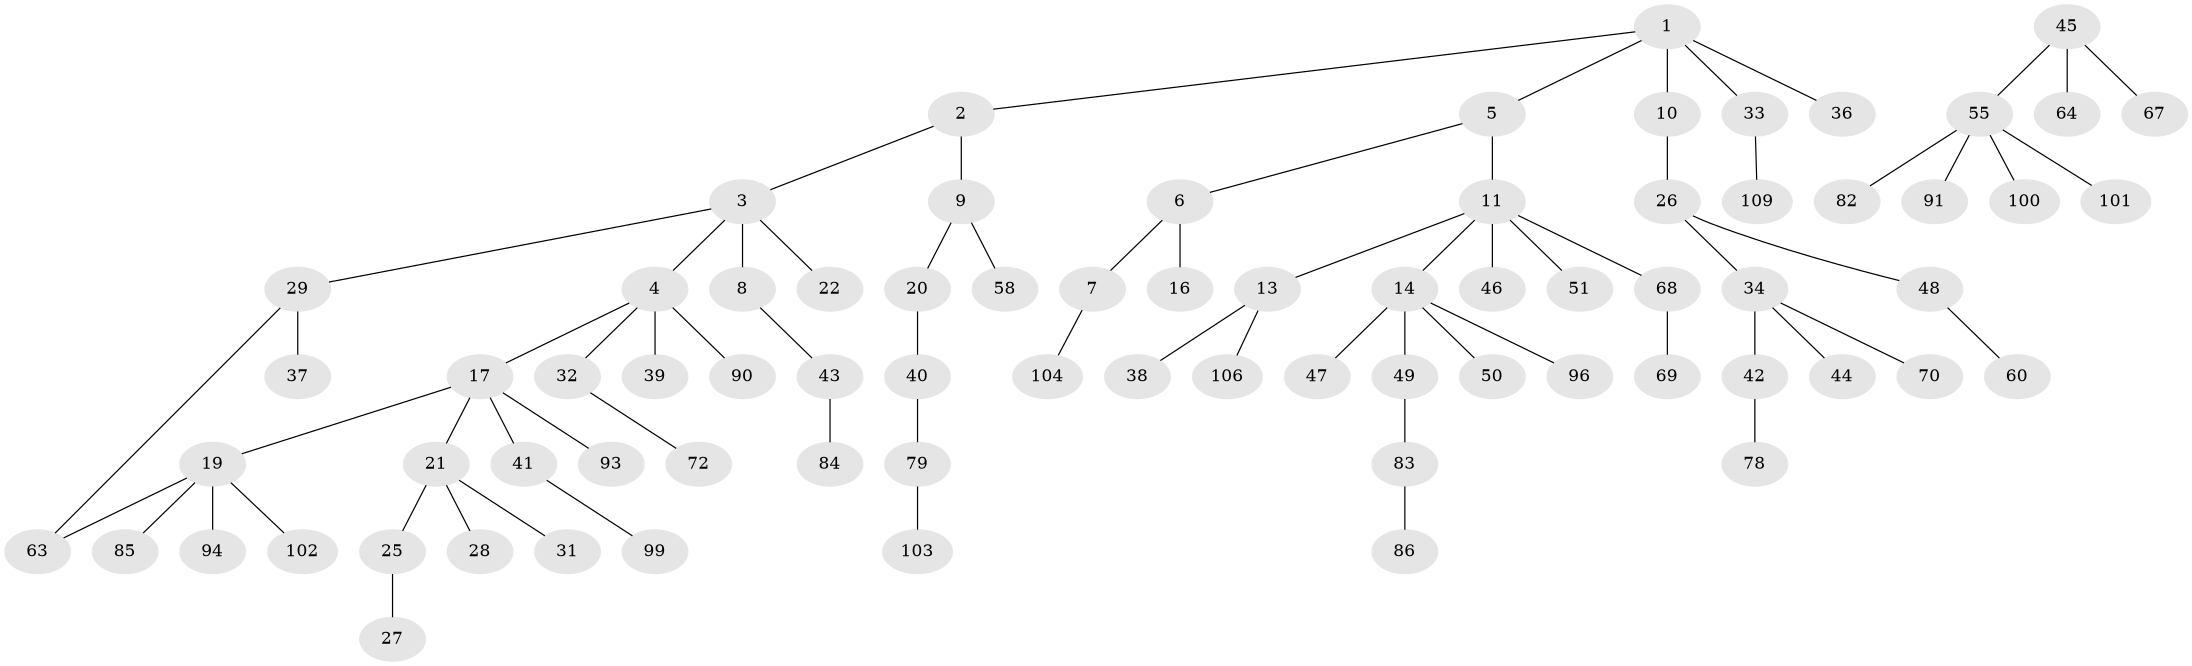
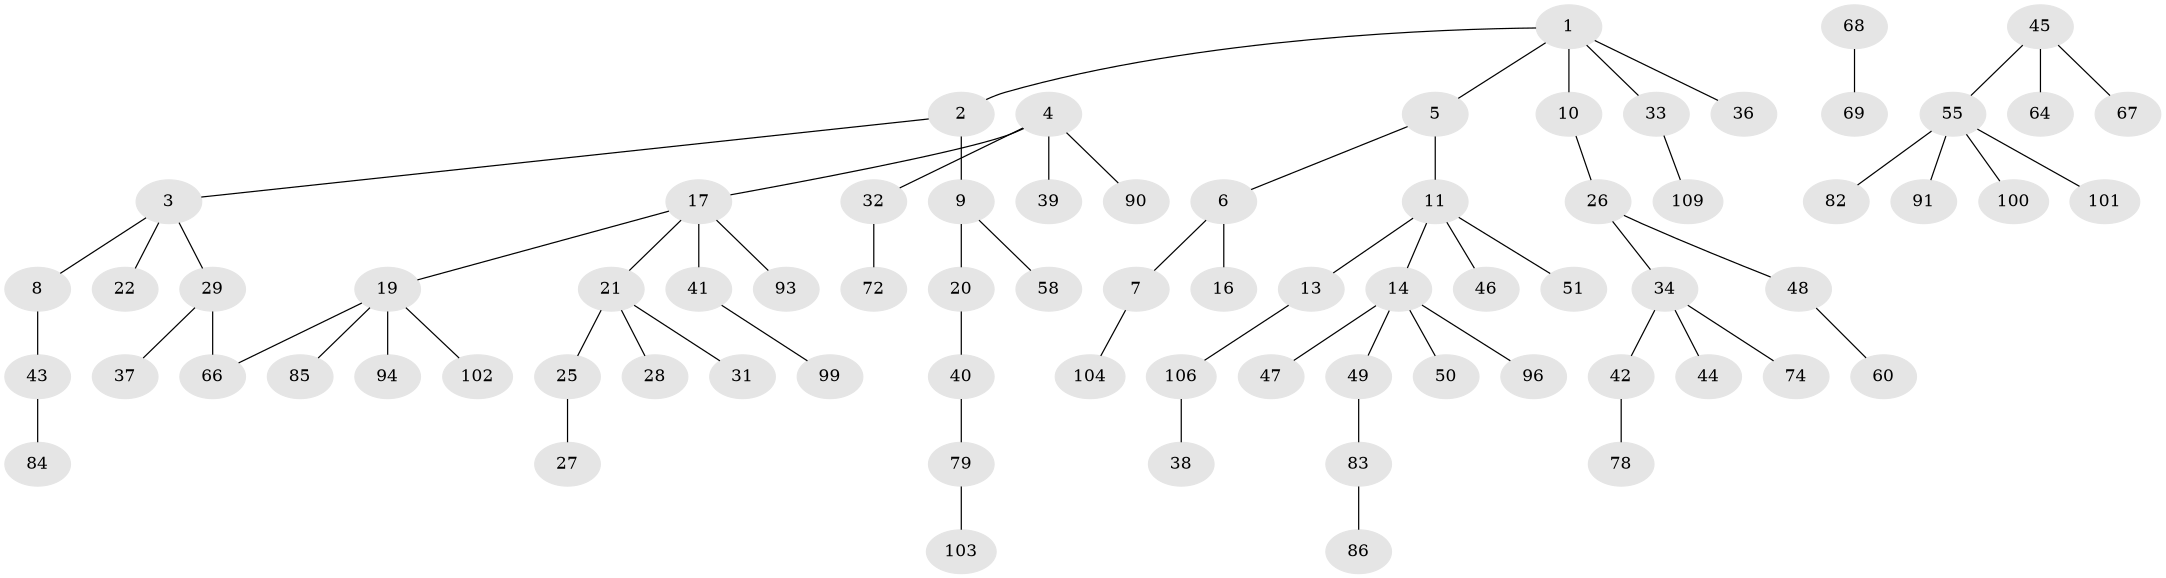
(699, 245) -> none
(1580, 245) -> none
(1203, 333) -> (1181, 421)
(1930, 377) -> (1796, 377)
(38, 552) -> (213, 377)
